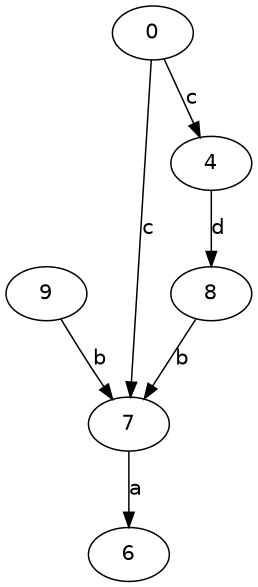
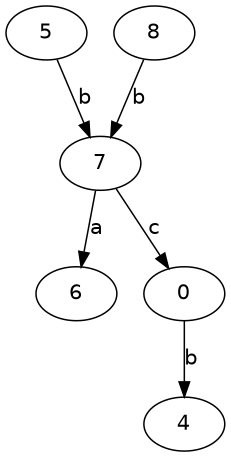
(192, 98) -> (192, 359)
(141, 221) -> (138, 222)
(211, 221) -> none
(46, 294) -> (46, 33)
